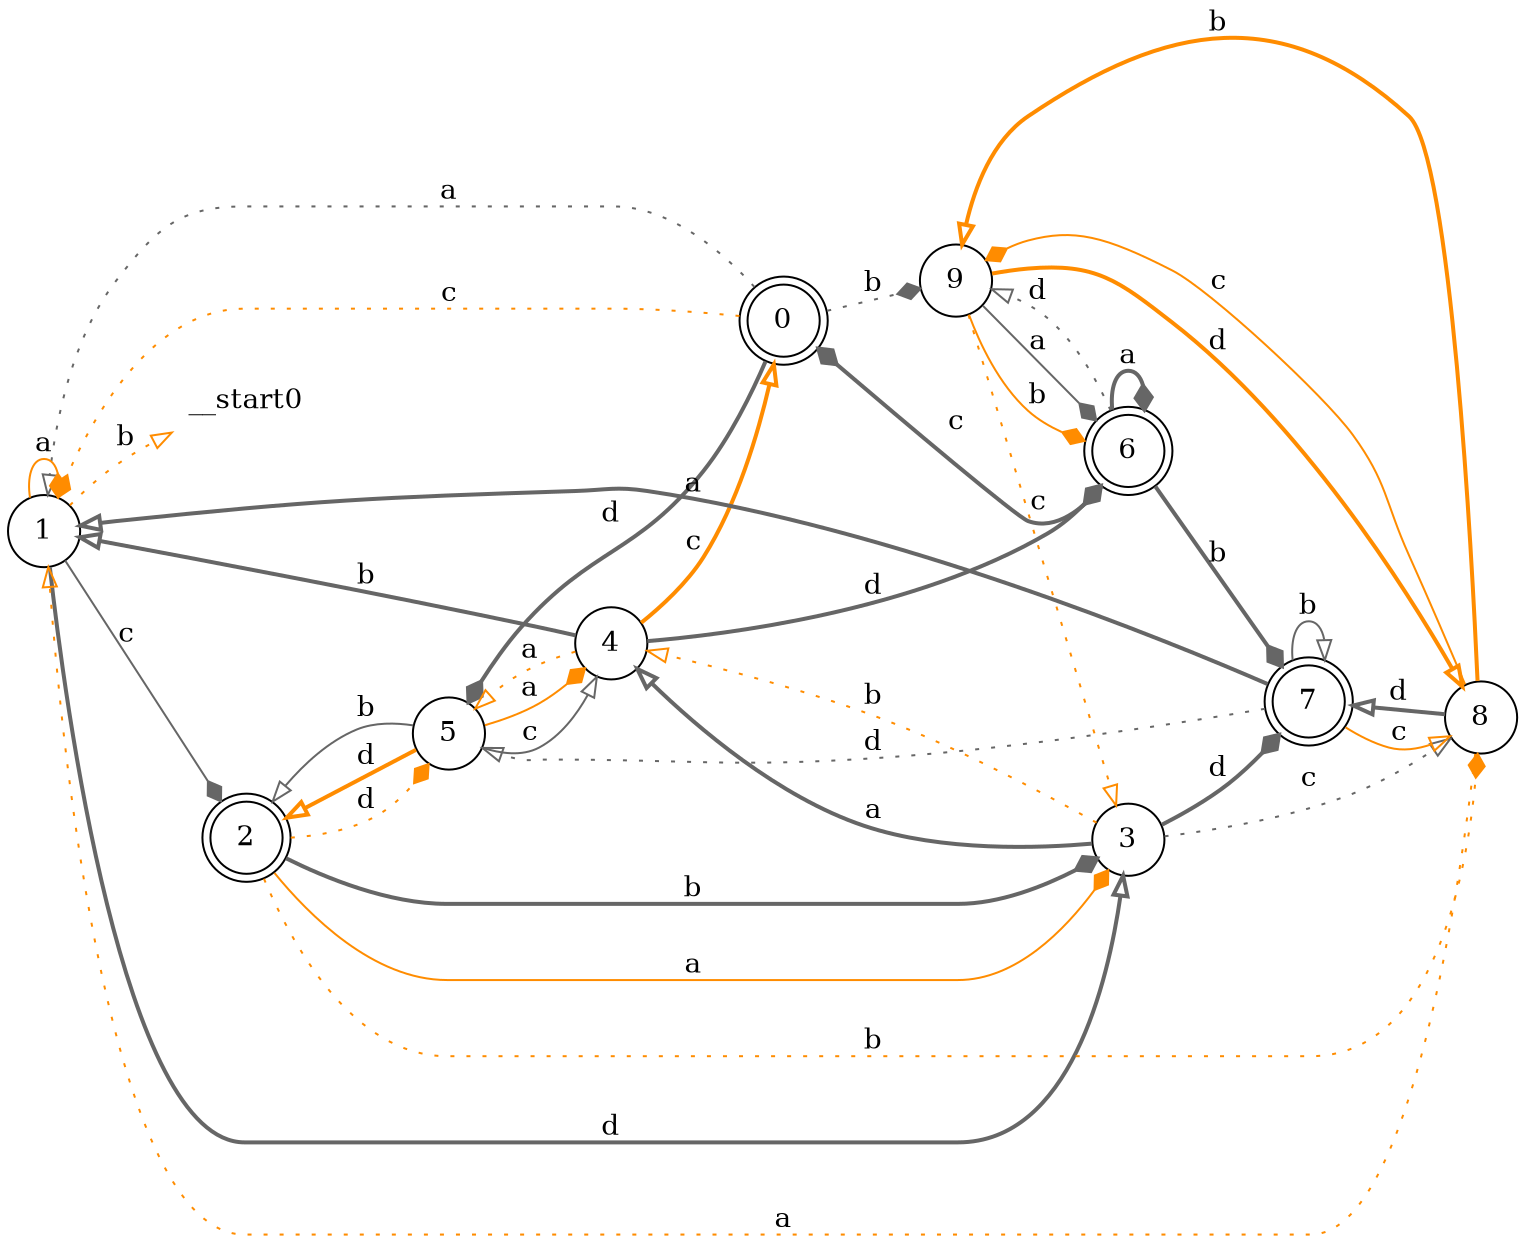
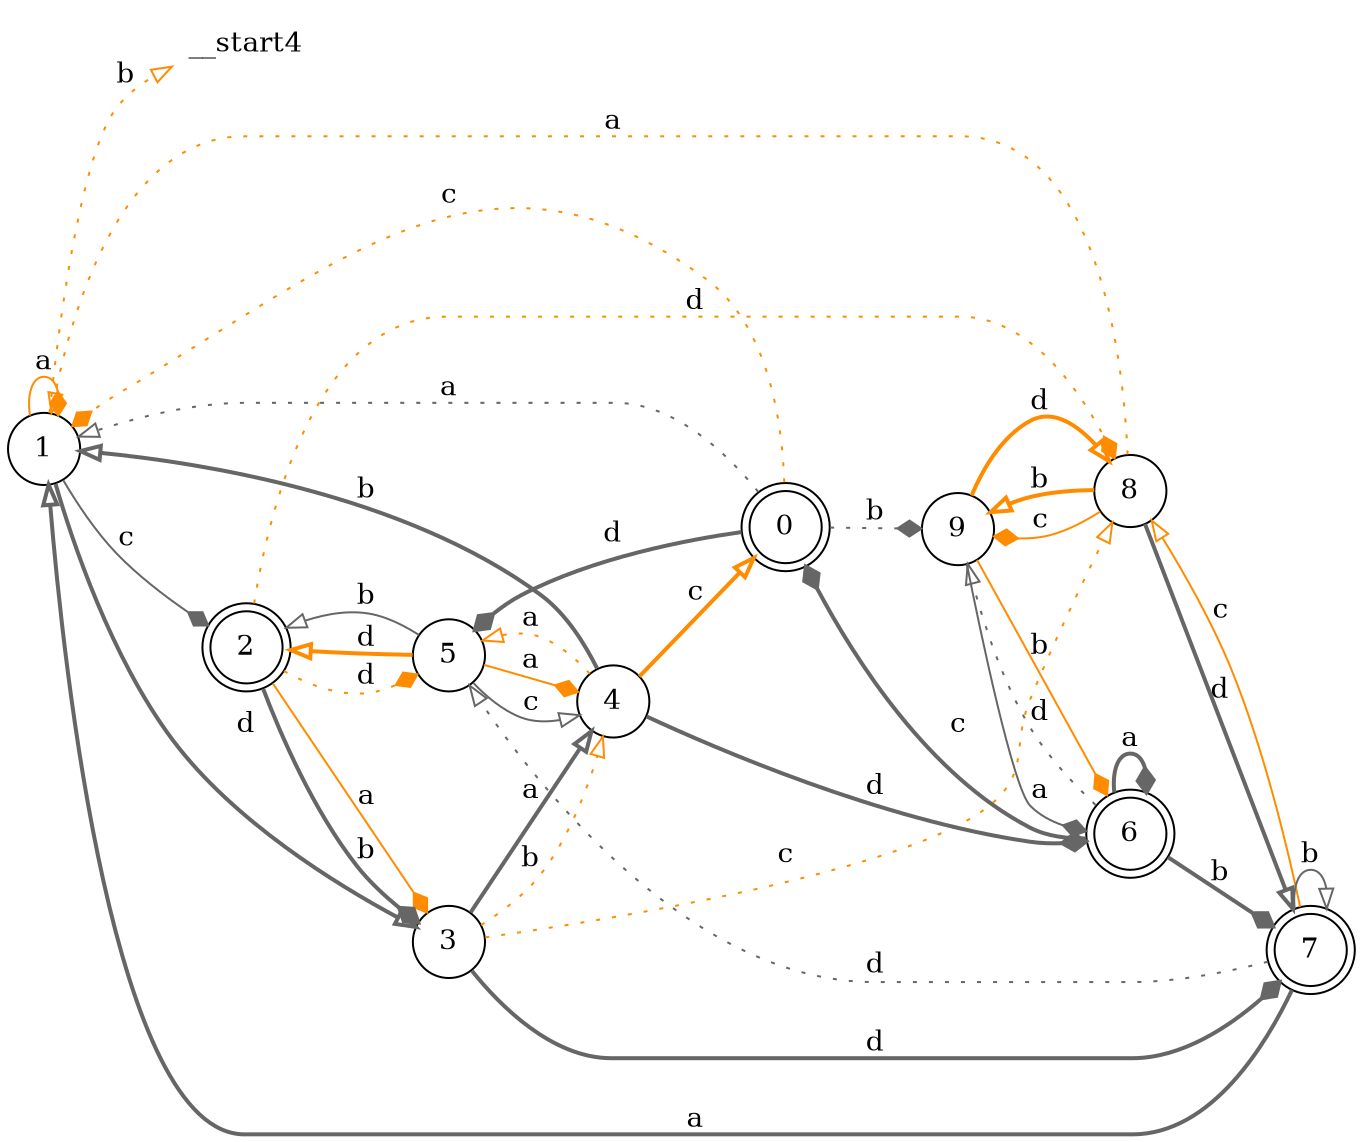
(247, 401) -> (247, 44)
(1043, 562) -> none
(1304, 810) -> (884, 854)
(874, 1041) -> (695, 302)
